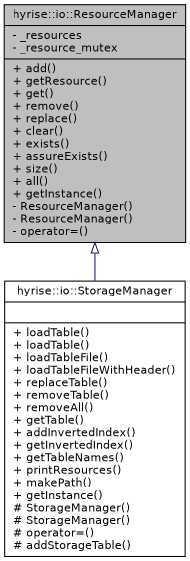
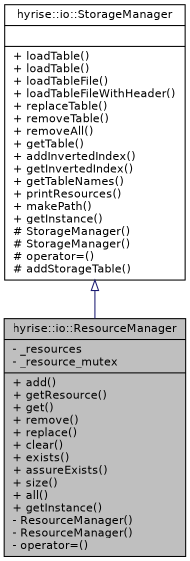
(95, 267) -> (95, 305)
